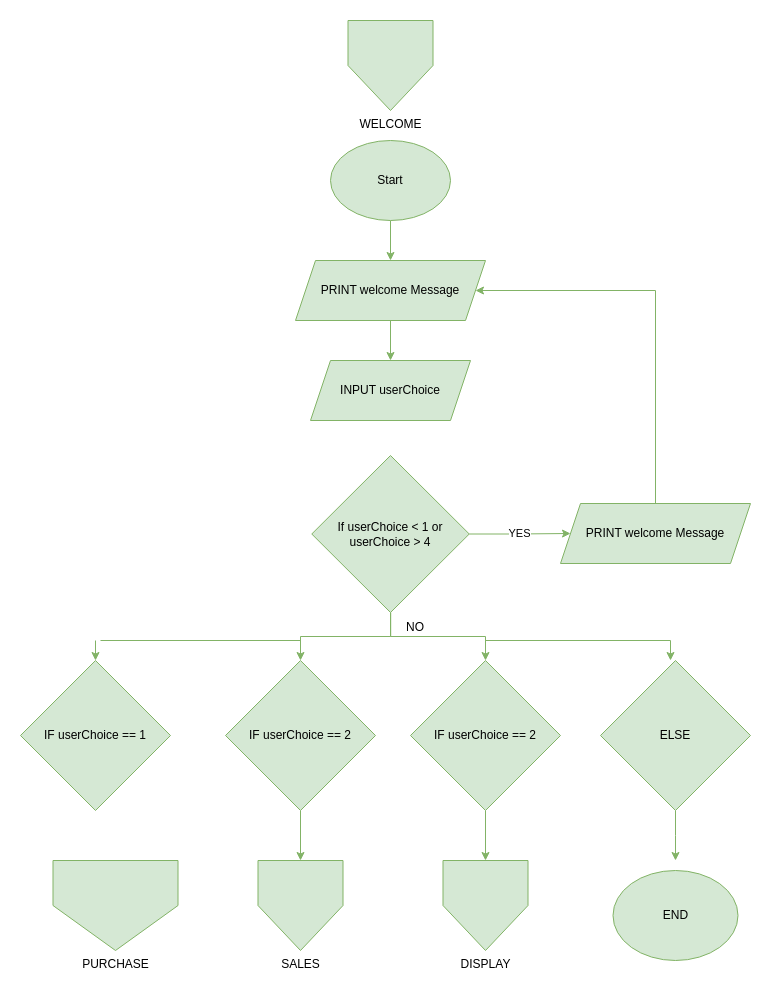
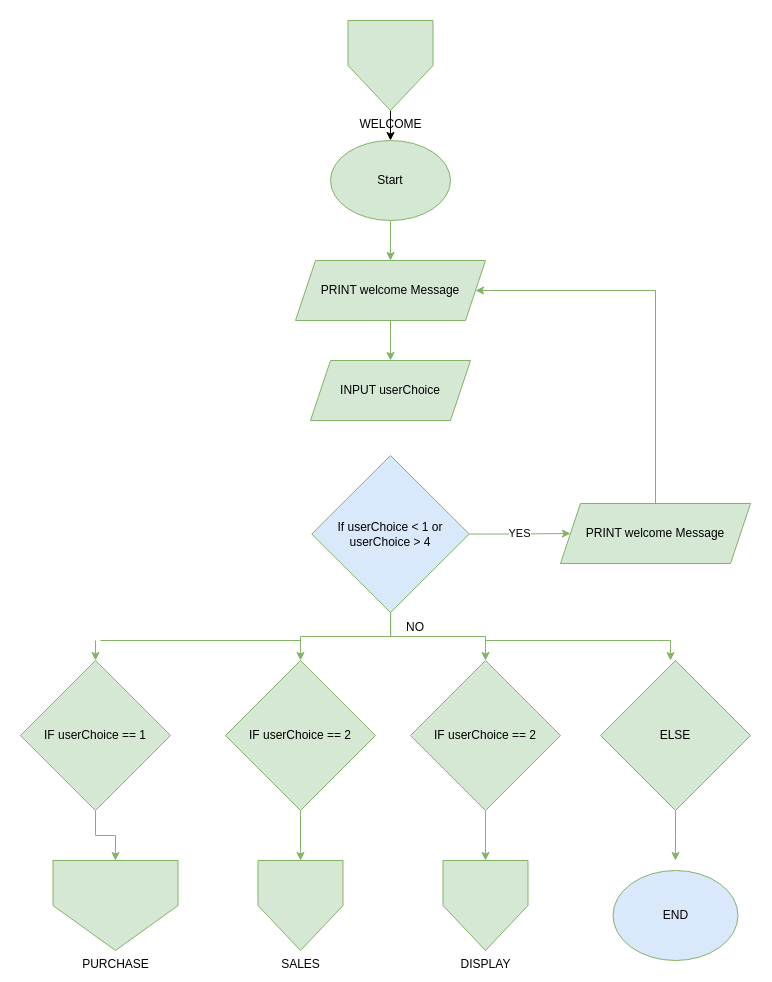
none -> (391, 130)
(391, 534) -> (391, 534)
none -> (102, 836)
(676, 916) -> (676, 916)
